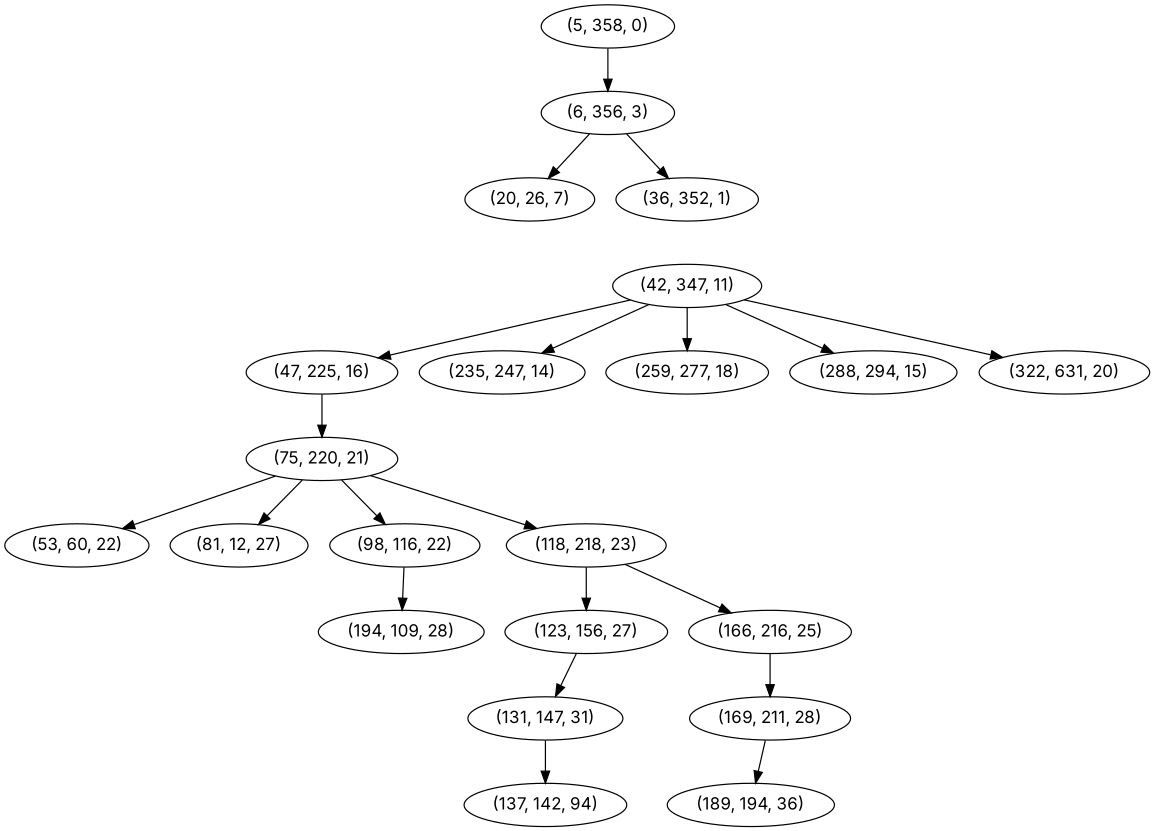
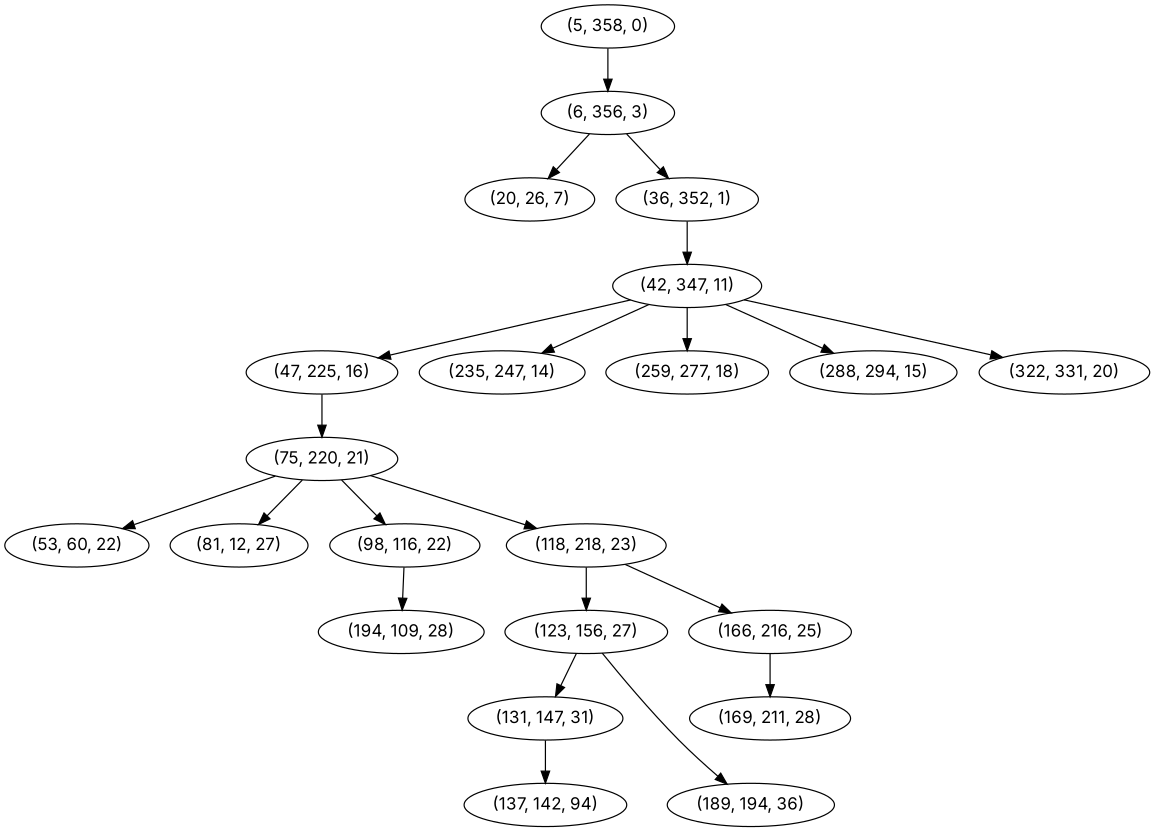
none -> (687, 237)
(1064, 372) -> (1064, 372)
(762, 756) -> (657, 717)
